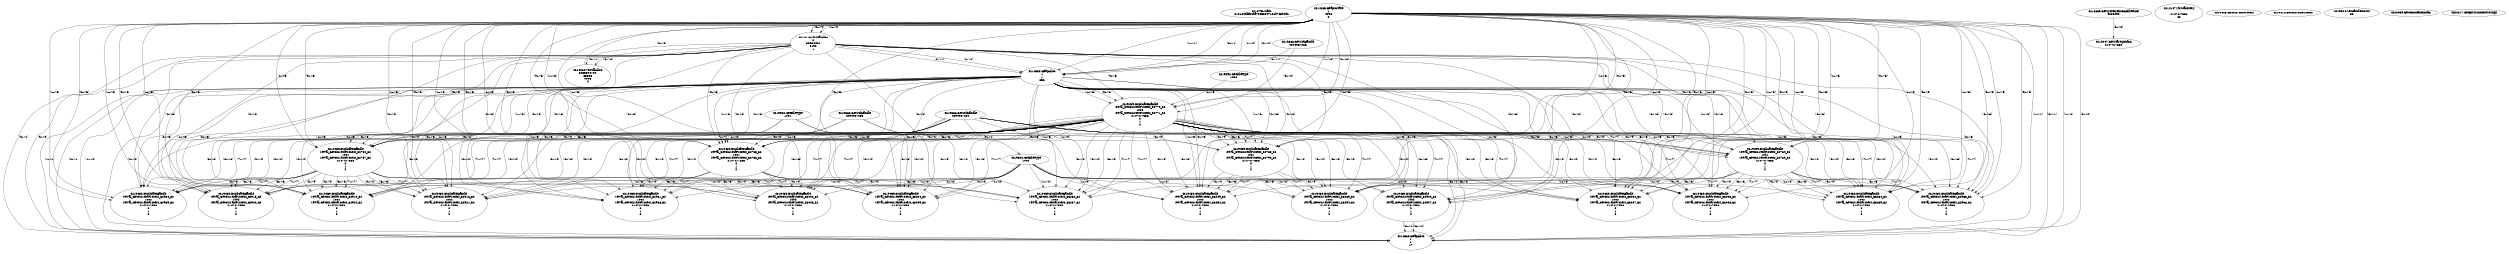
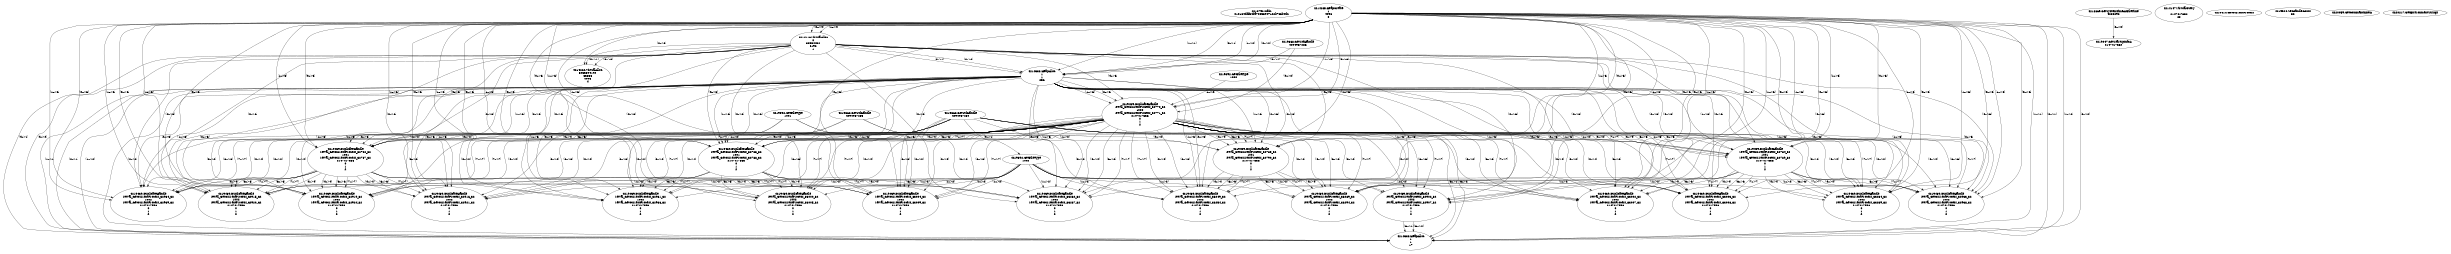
(2234, 13) -> none
(943, 25) -> (944, 25)
